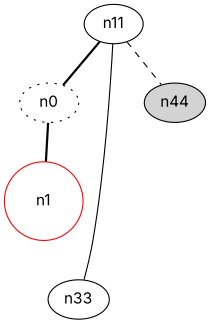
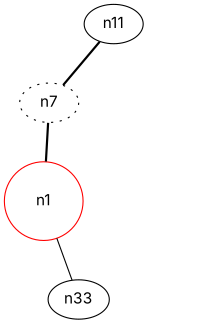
(49, 103) -> (49, 103)
(175, 103) -> none
(103, 163) -> (64, 259)
